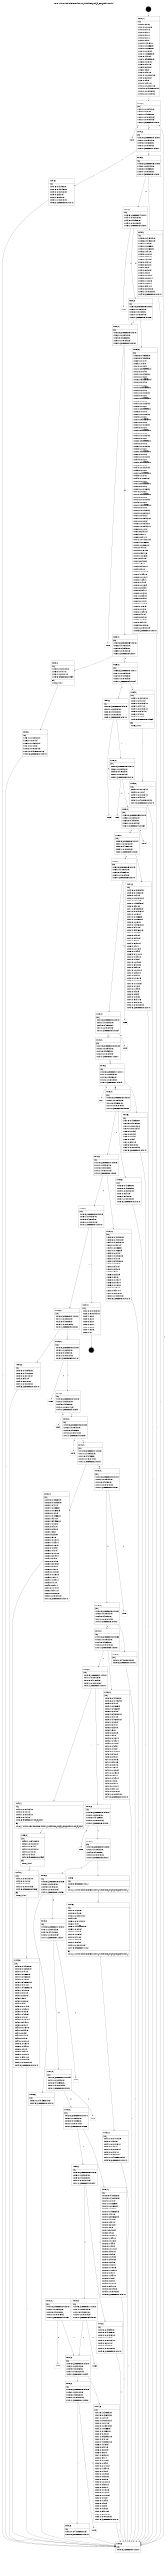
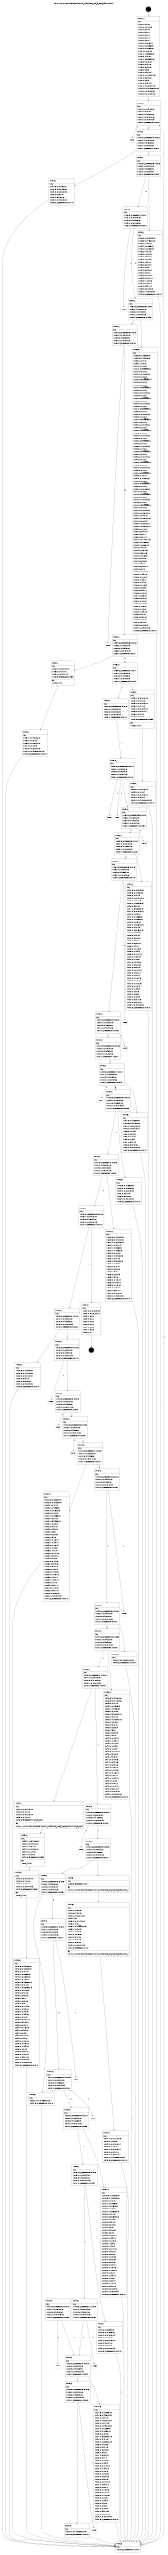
(107, 767) -> (113, 797)
